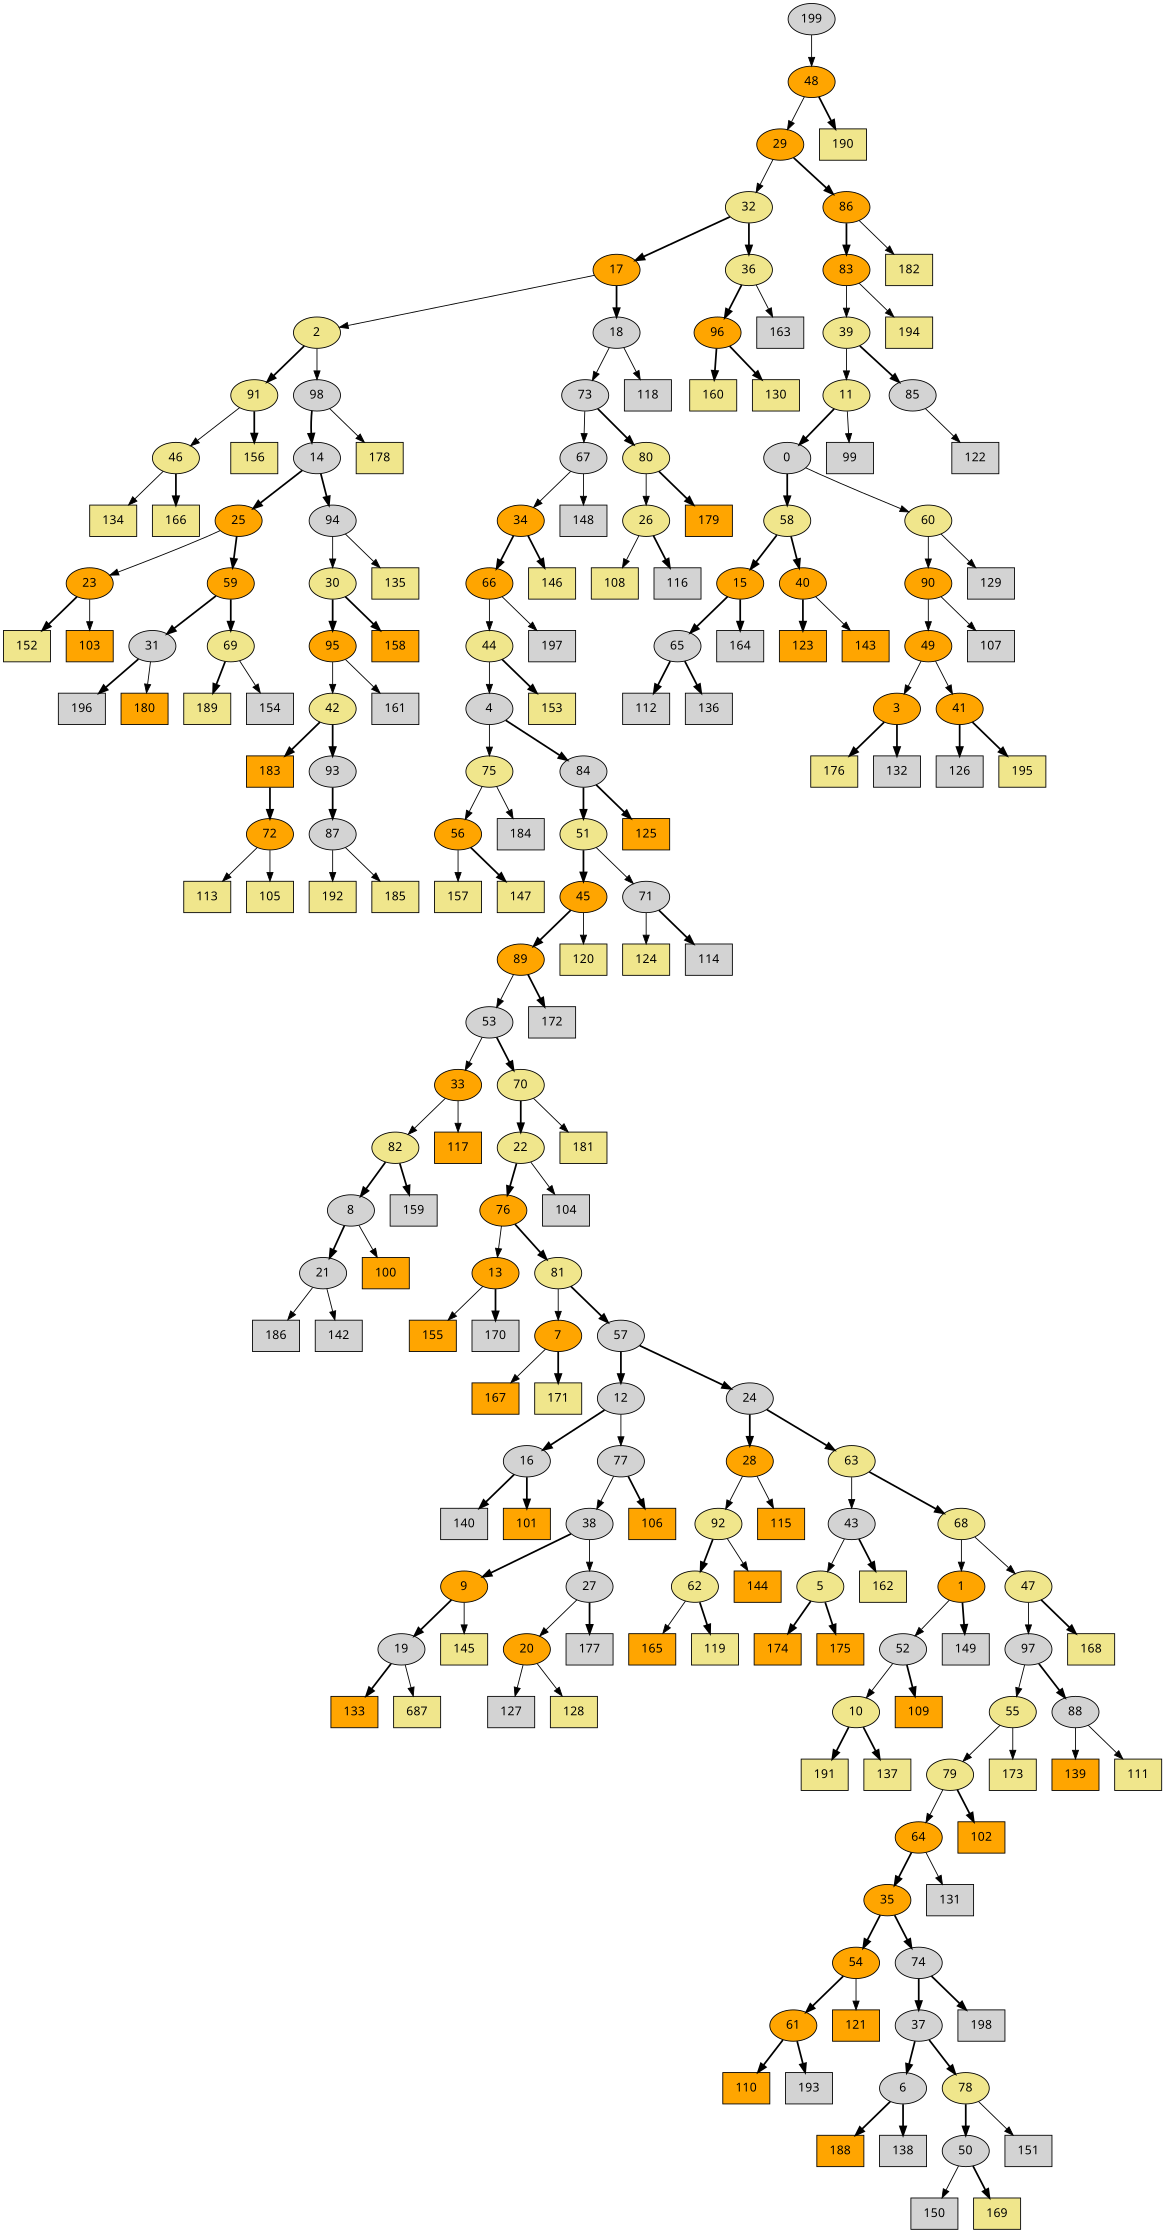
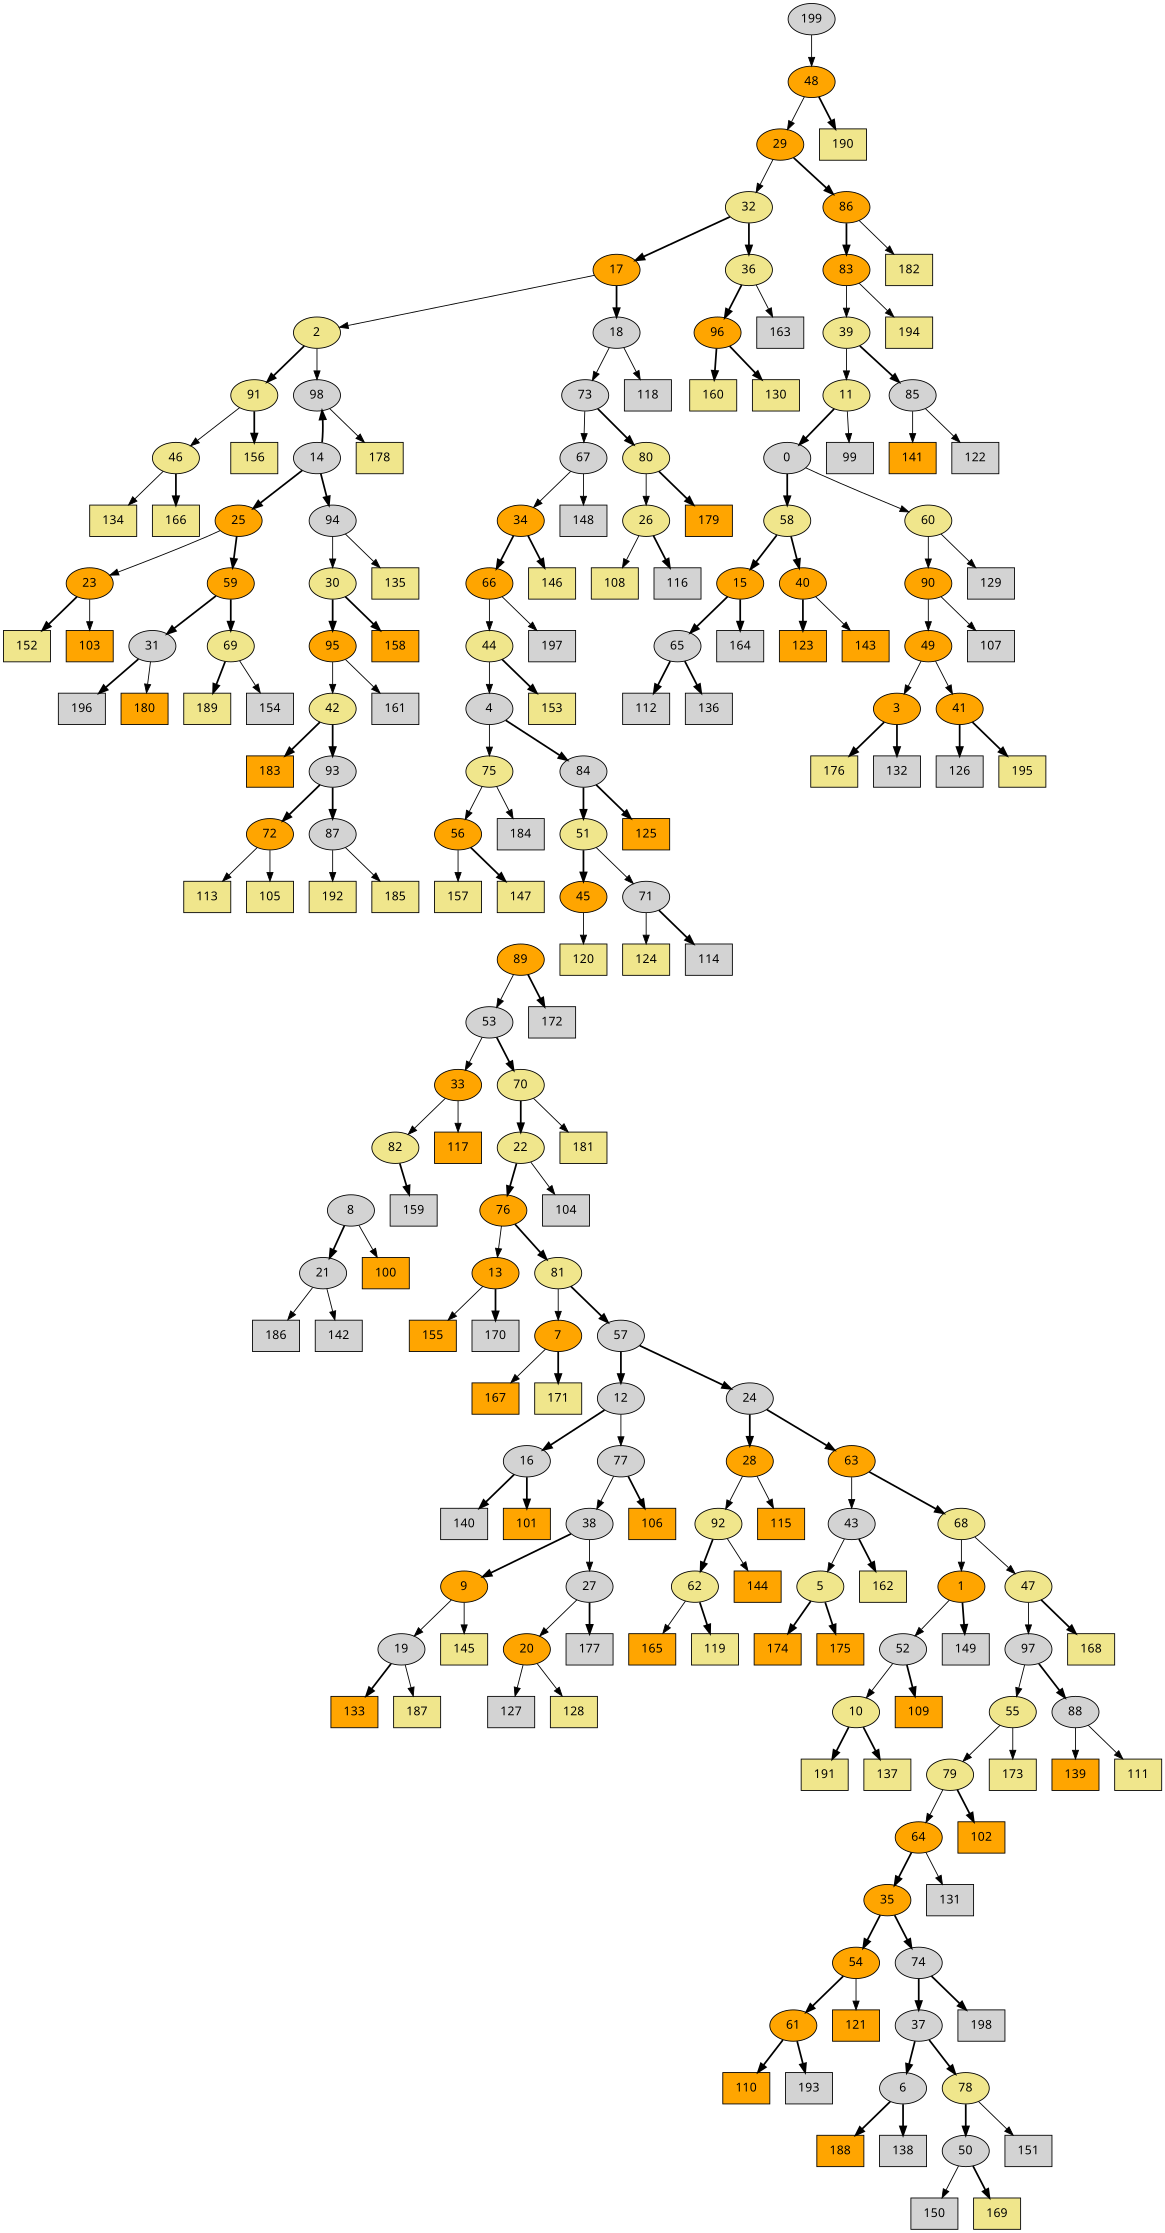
(311, 422) -> (323, 431)
none -> (913, 458)
(270, 799) -> (305, 800)
(555, 925) -> none
(376, 1176) -> none
(852, 1461) -> (852, 1461)
(436, 1615) -> (436, 1615)
(417, 1712) -> (417, 1712)
